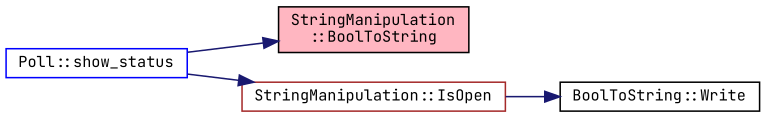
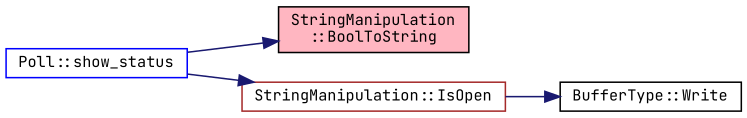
(660, 97) -> (651, 97)
